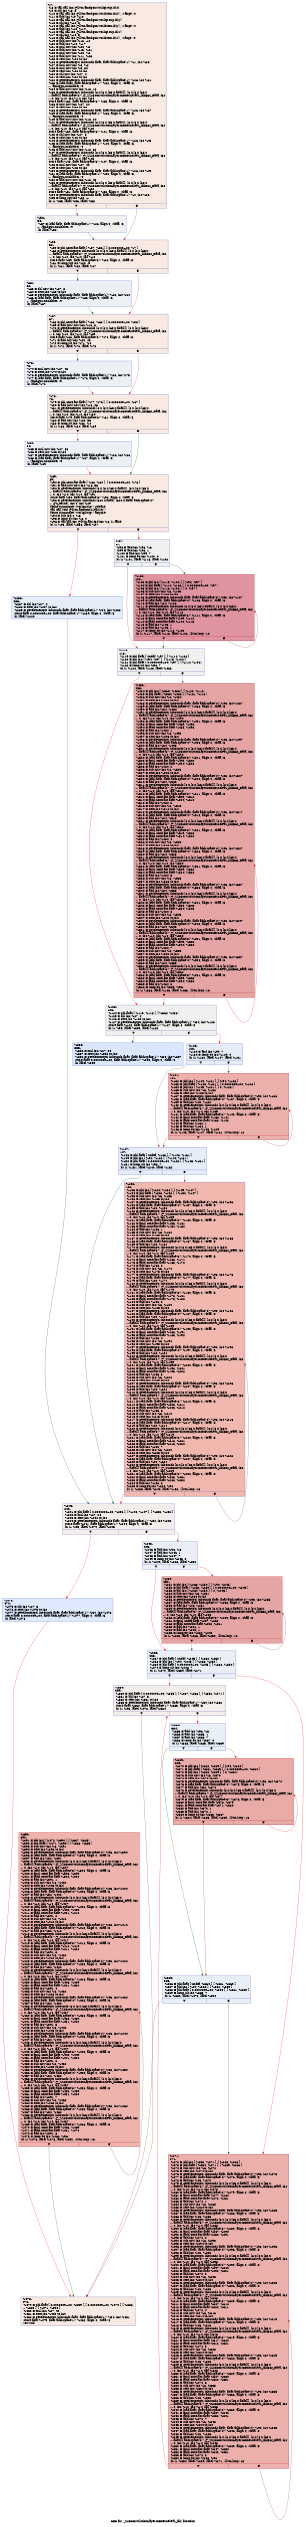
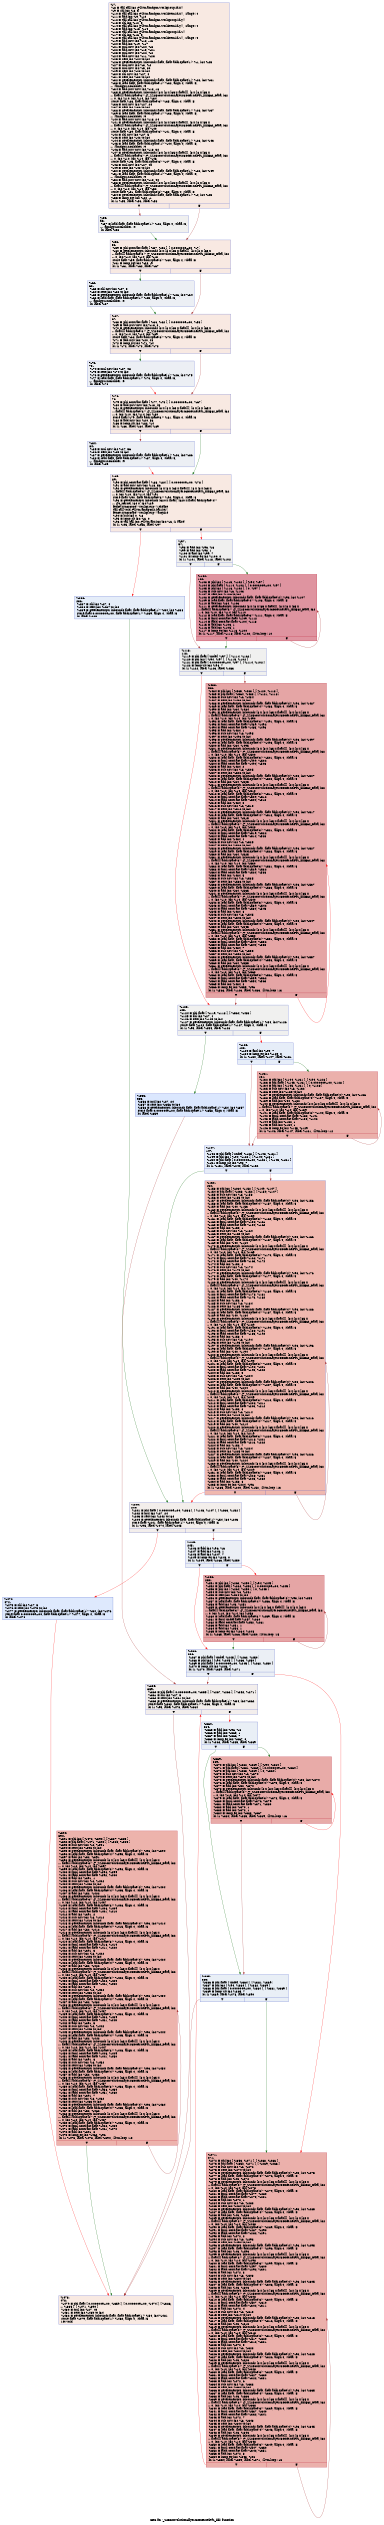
none -> (122, 1404)
(232, 1751) -> (265, 1749)
